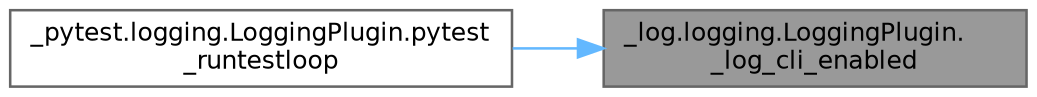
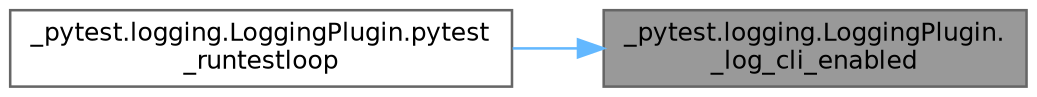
(815, 48) -> (815, 48)
